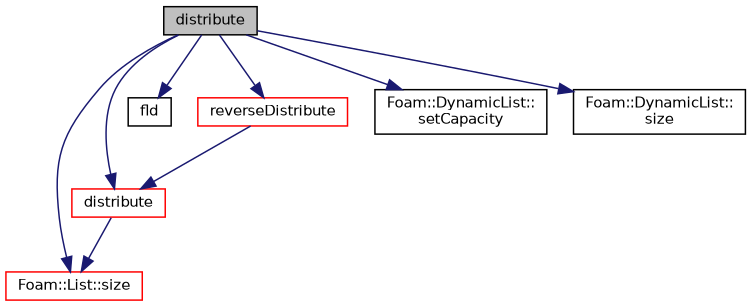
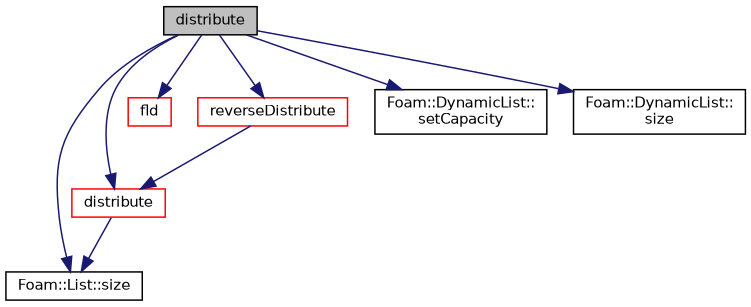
(150, 112) -> (150, 112)
(74, 286) -> (74, 286)
